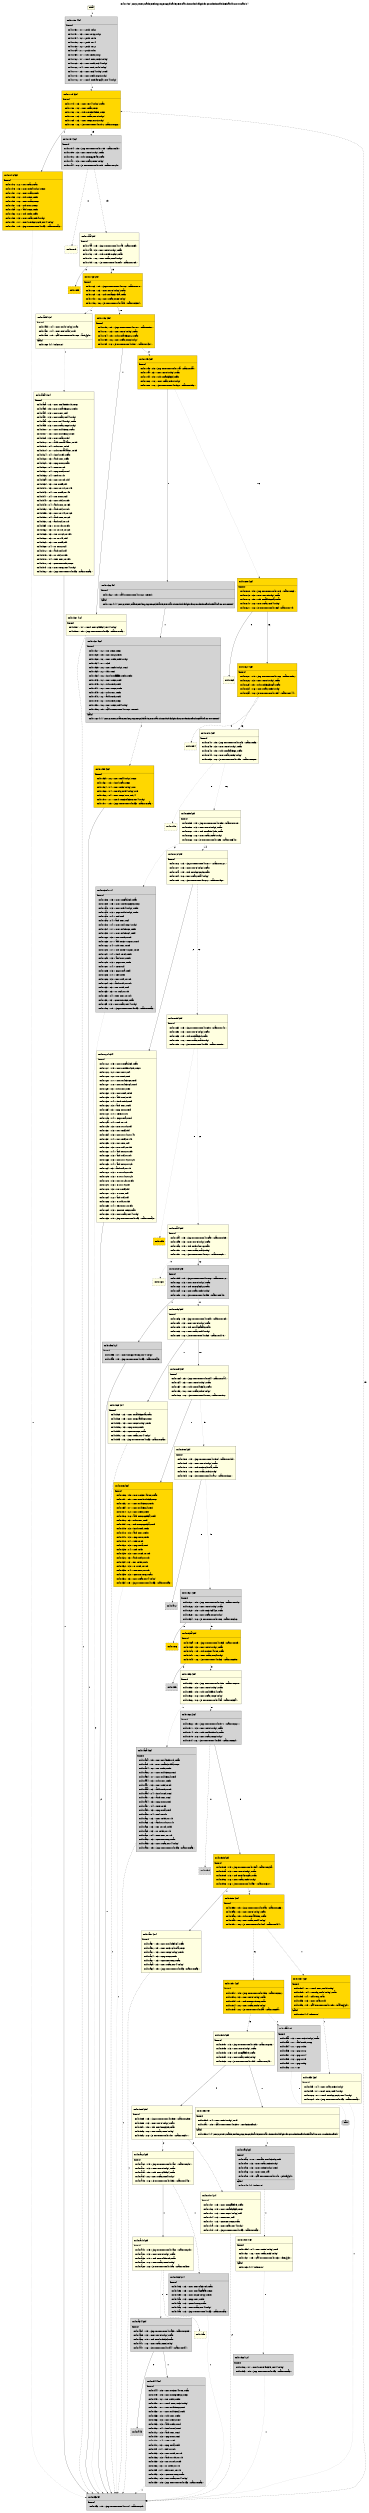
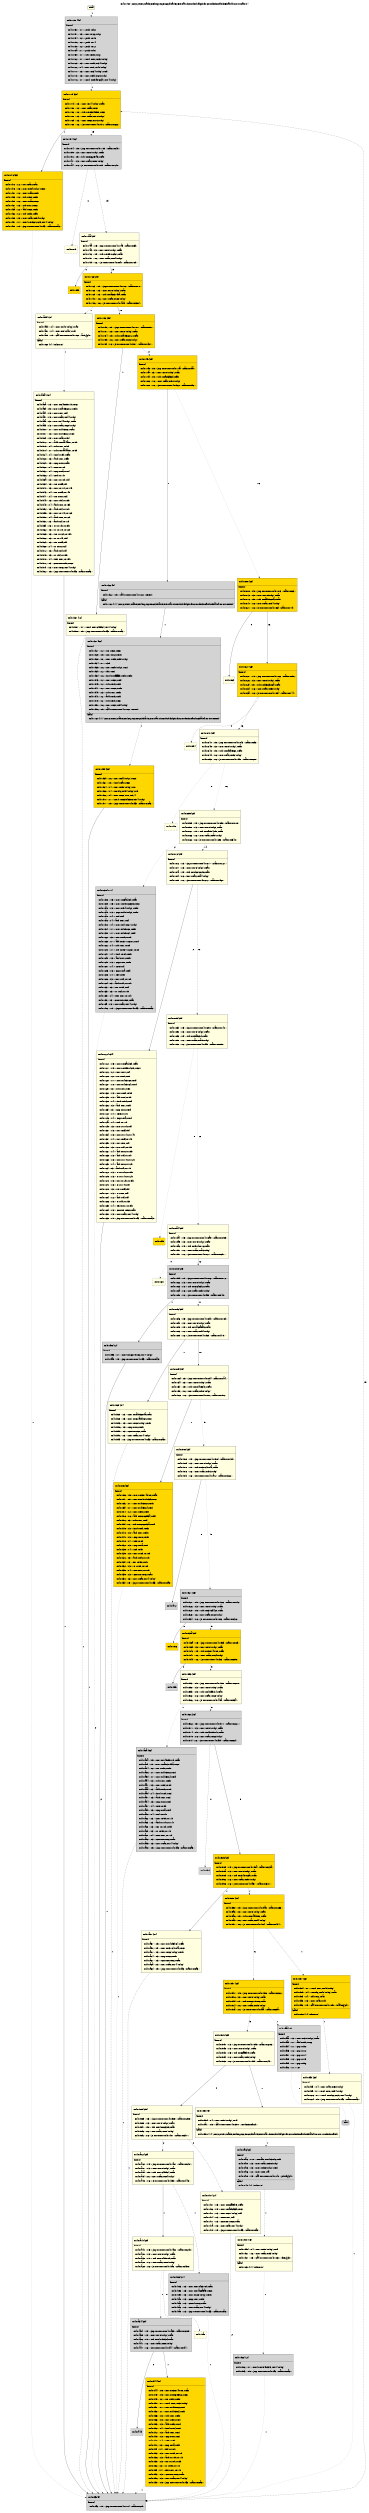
(175, 2432) -> (175, 2432)
